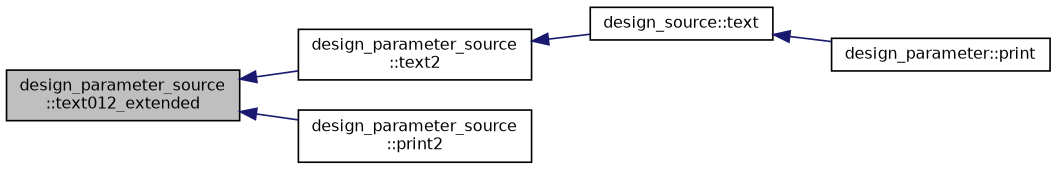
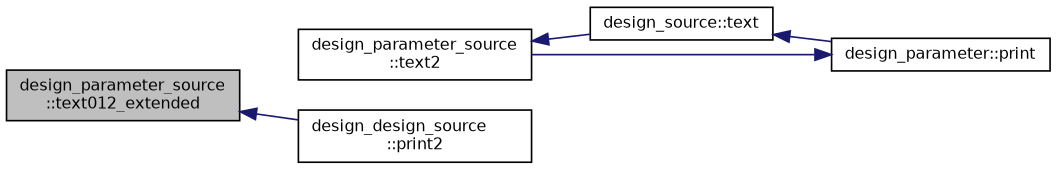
(277, 74) -> (673, 55)
(415, 136) -> (415, 136)
